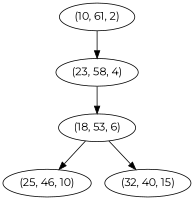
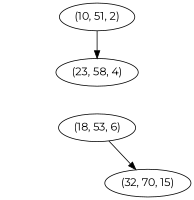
(97, 17) -> (97, 17)
(97, 96) -> none
(47, 183) -> none
(148, 183) -> (148, 183)
